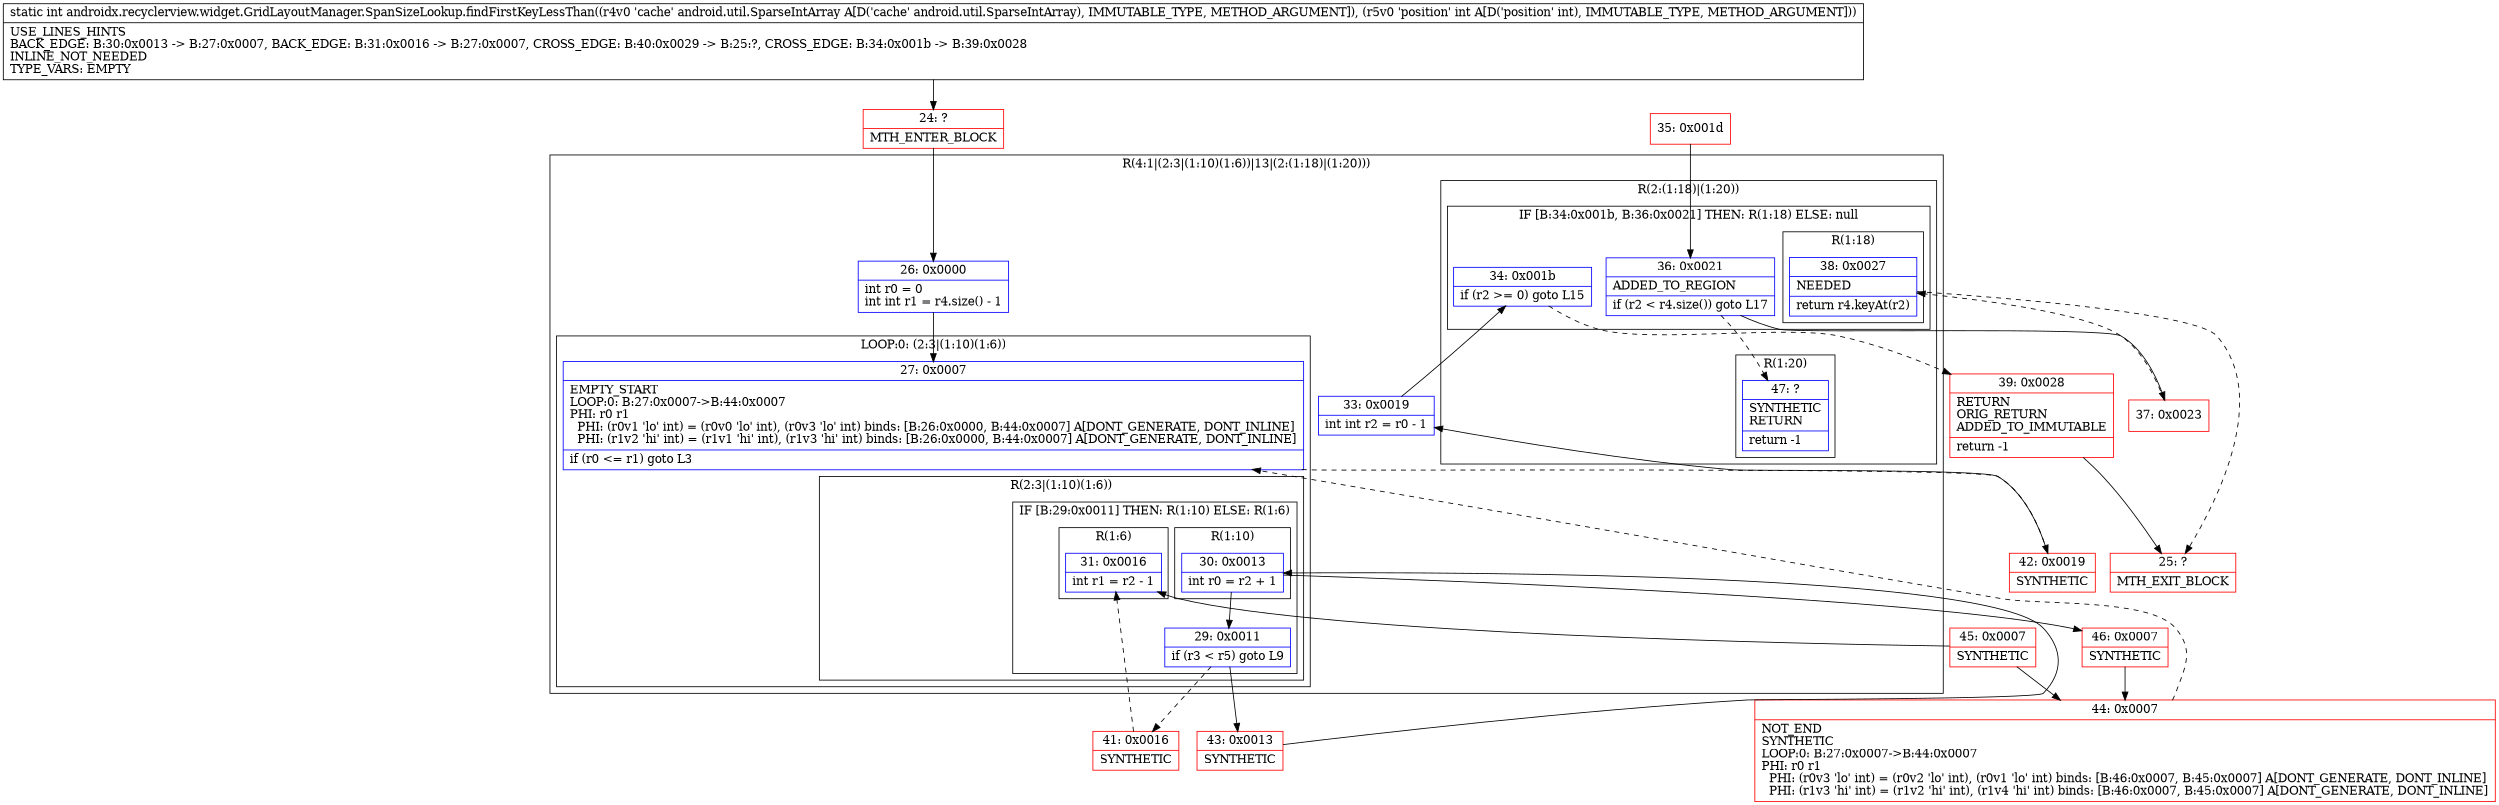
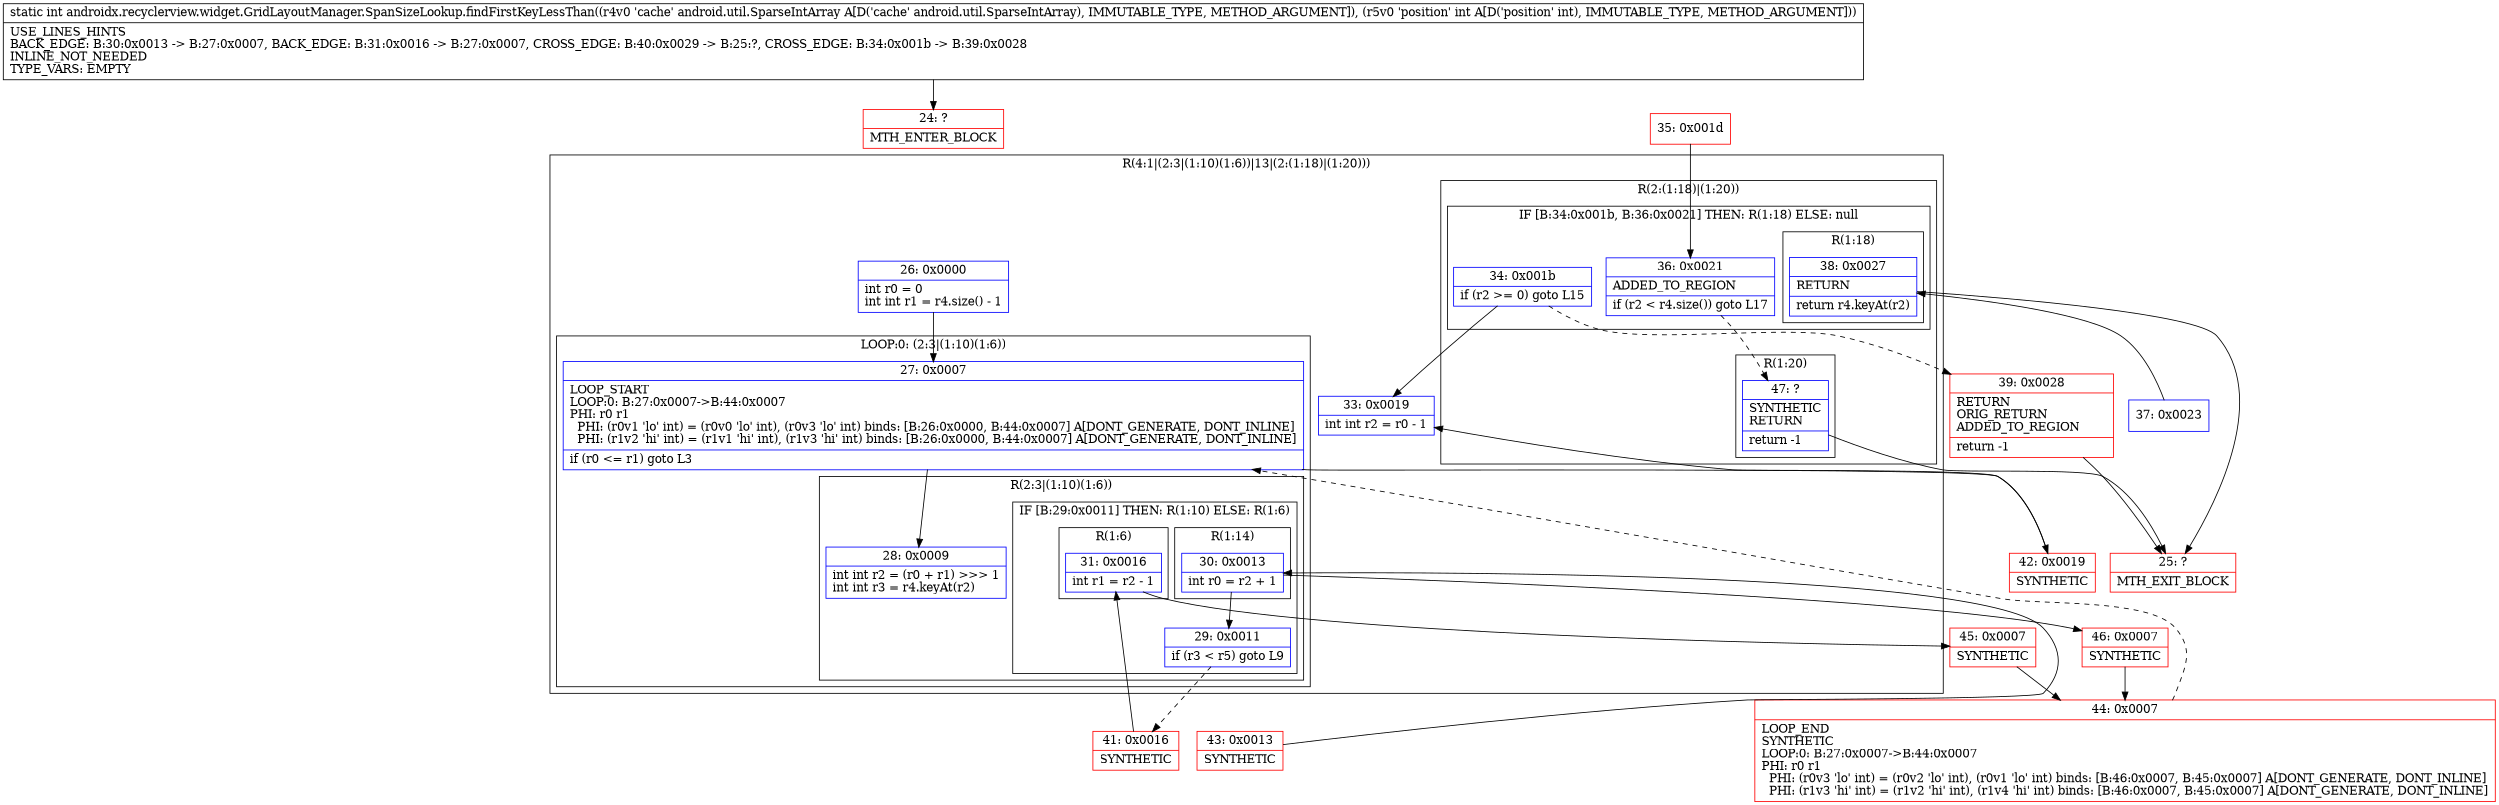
(933, 200) -> none
(1824, 286) -> (1823, 286)
(2064, 315) -> (2064, 315)
(2180, 322) -> (2180, 322)
(1965, 331) -> none
(1451, 355) -> (1448, 348)
(614, 390) -> (609, 390)
(2169, 416) -> (2169, 416)
(2032, 427) -> (2018, 427)
(1673, 470) -> (1673, 470)
none -> (2009, 471)
(1233, 537) -> (1233, 537)
none -> (916, 573)
(1556, 634) -> (1541, 634)
(1125, 666) -> (1125, 666)
(1234, 699) -> none
(1792, 729) -> (1795, 729)
